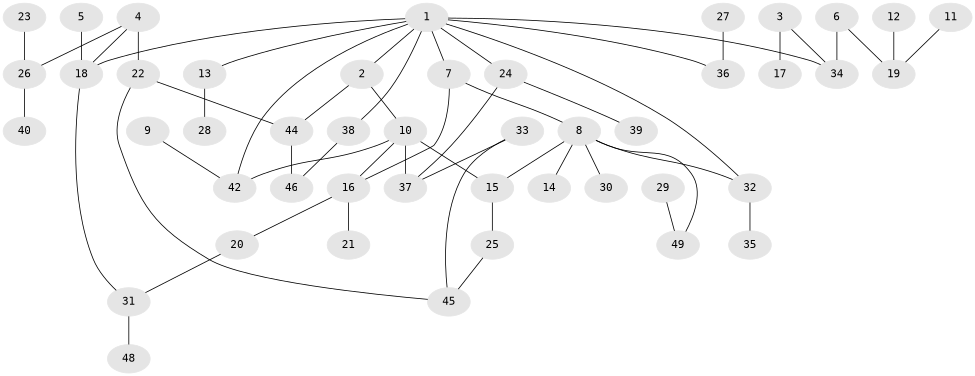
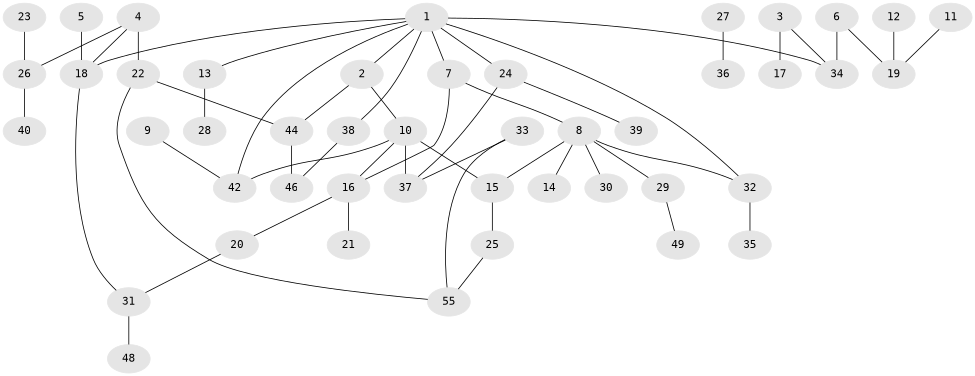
(578, 36) -> none
(668, 156) -> (621, 160)
(449, 302) -> (449, 302)
